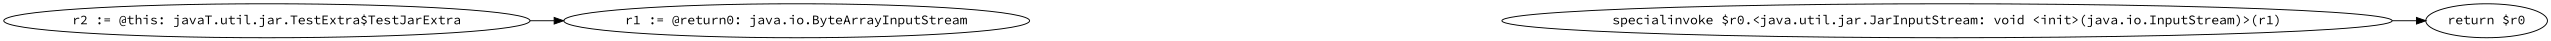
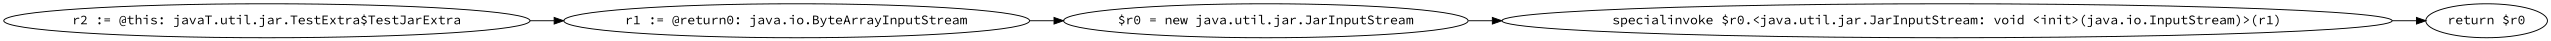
none -> (1266, 21)
